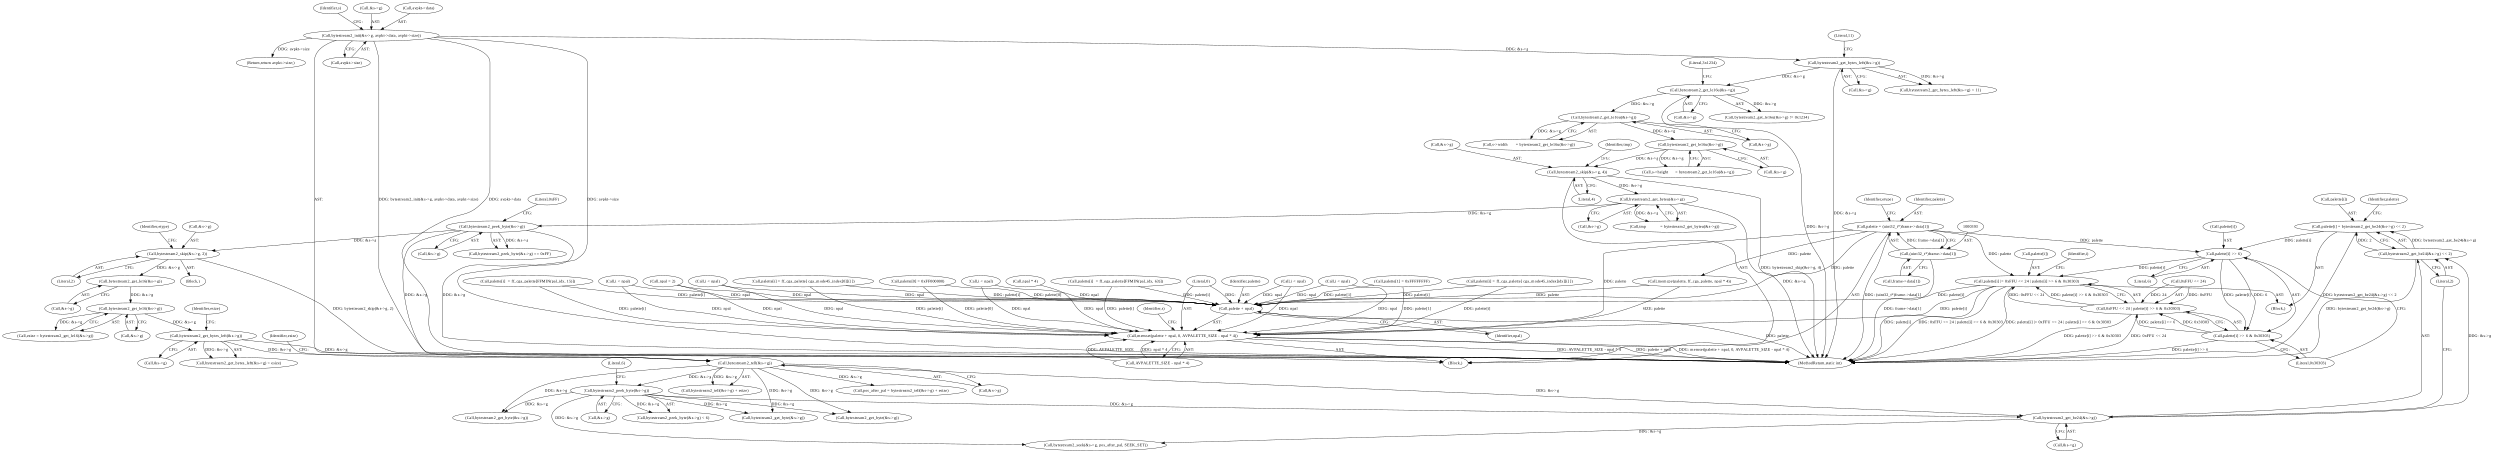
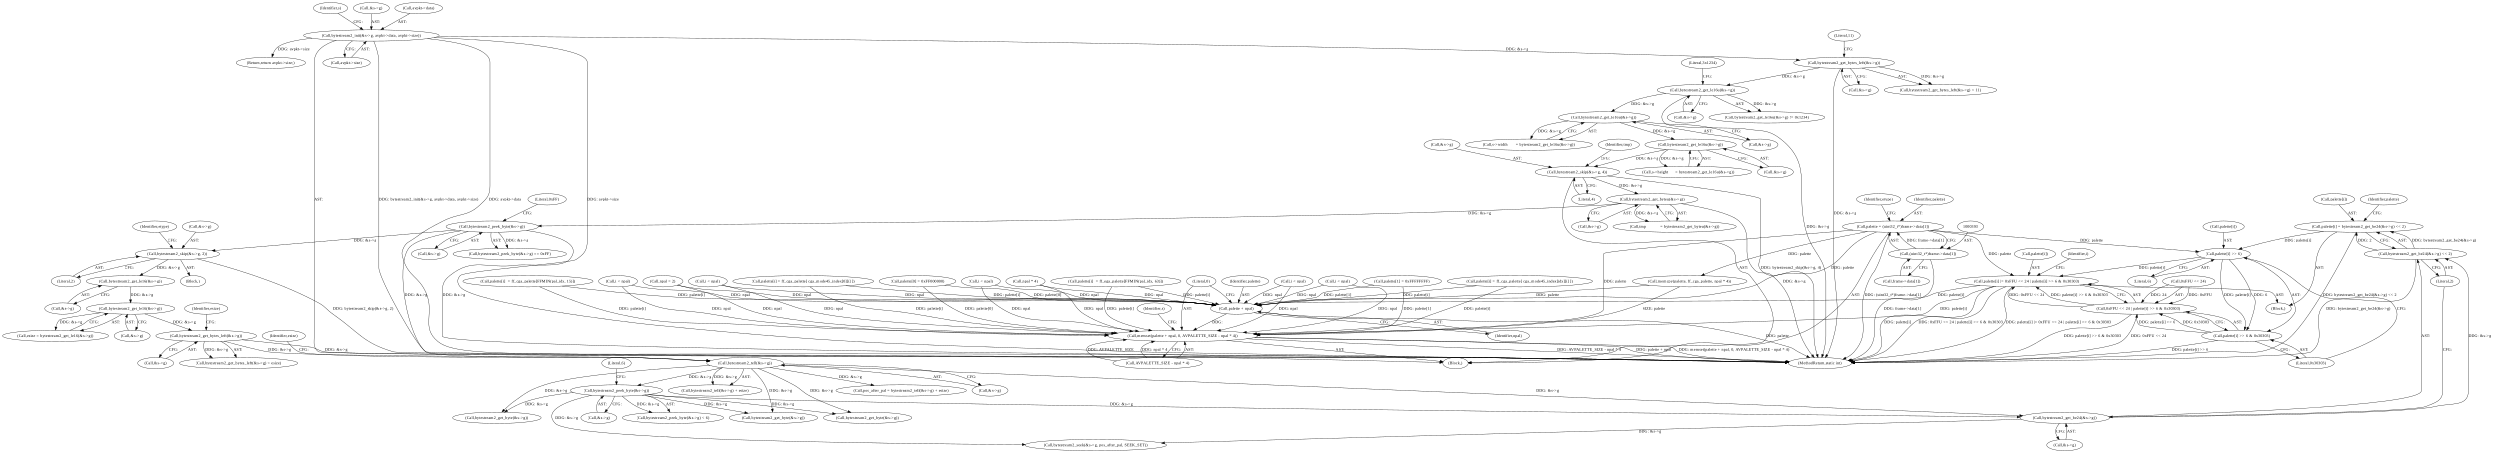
none -> (1126, 295)
(1231, 295) -> (1231, 295)
(1218, 322) -> (1218, 322)
